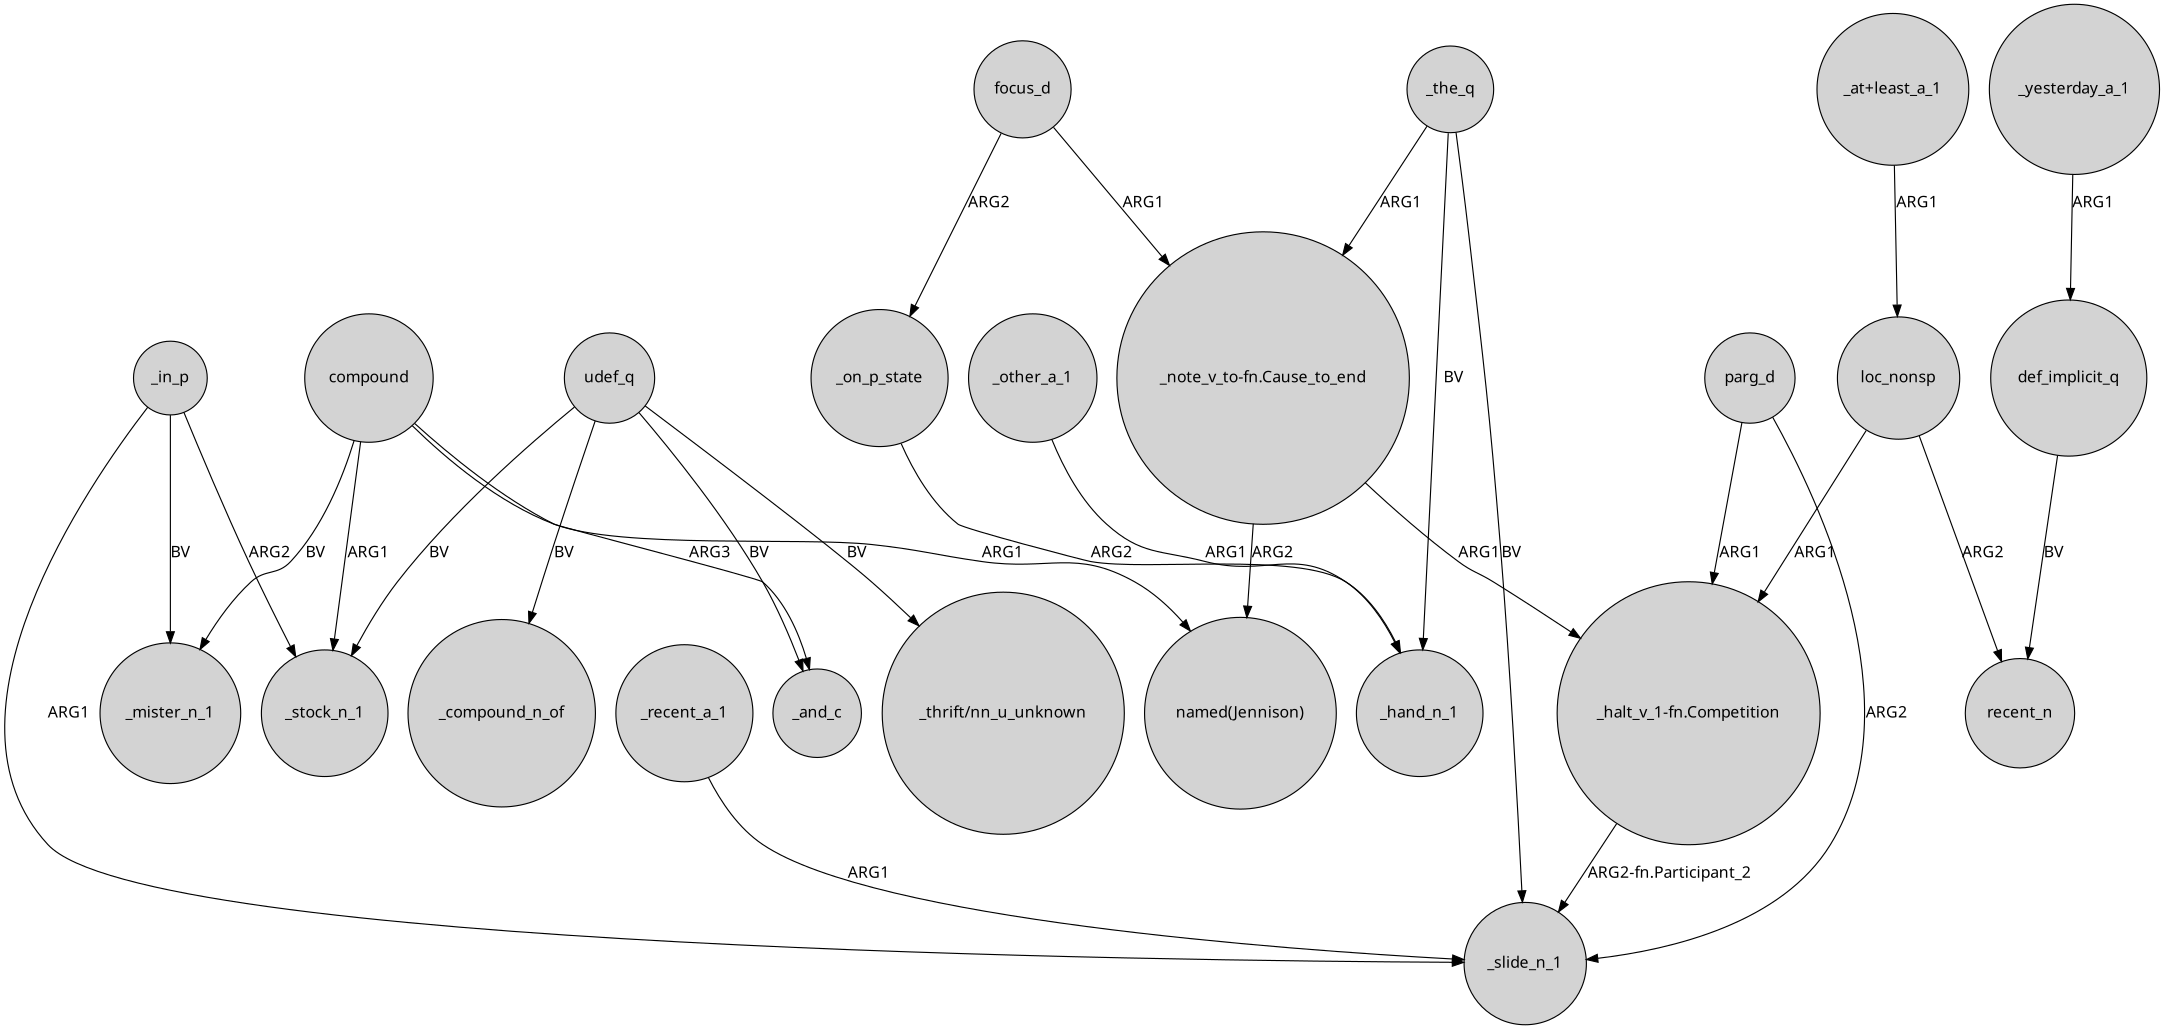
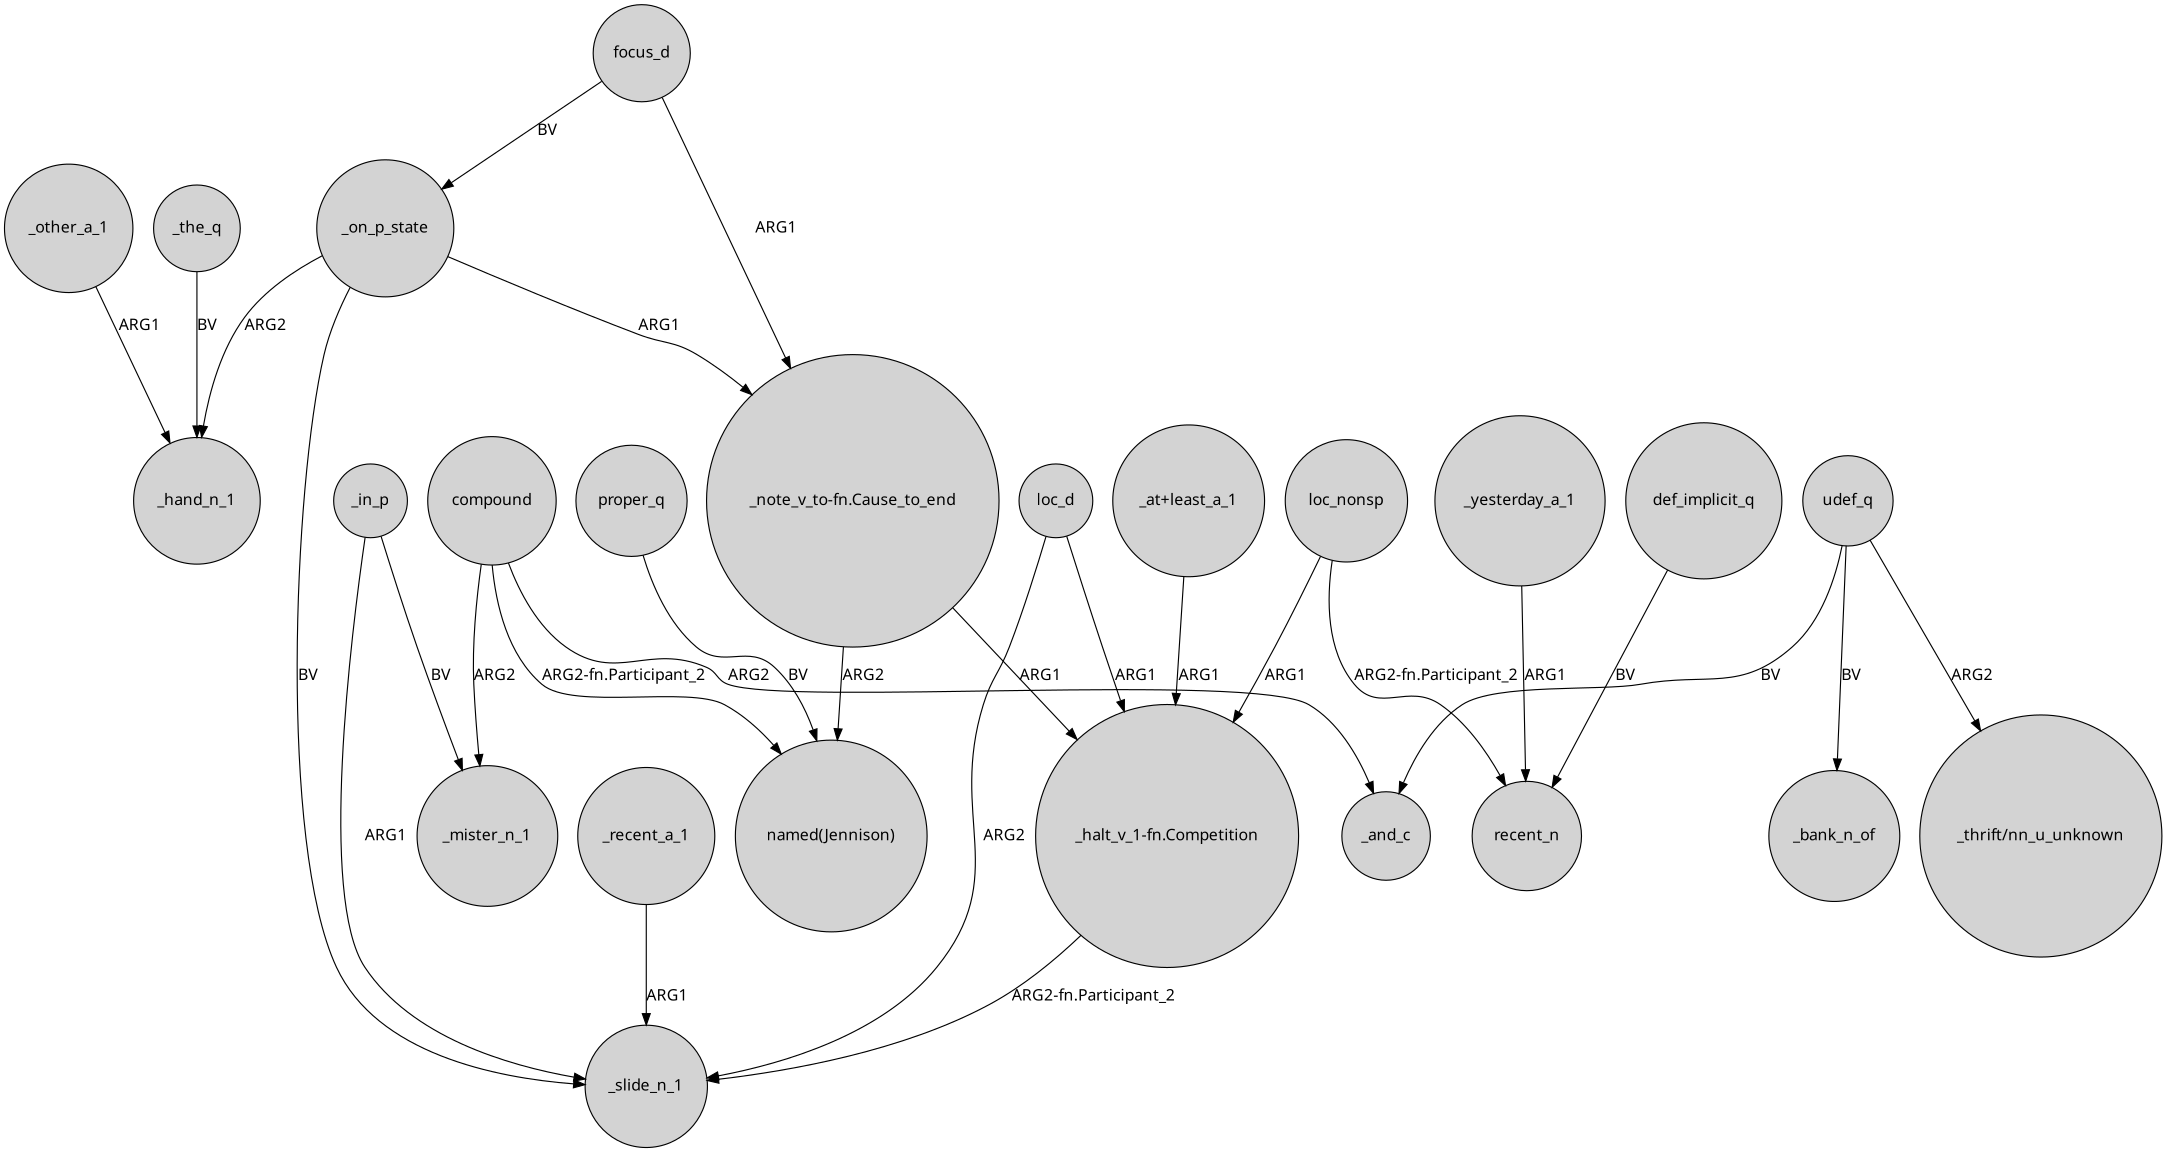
(1388, 186) -> (598, 319)
(989, 203) -> (548, 131)
(2072, 231) -> (1524, 678)
(1896, 235) -> (1180, 635)
(1750, 378) -> (1056, 501)
none -> (632, 501)
(1497, 511) -> (300, 764)
(316, 553) -> (495, 676)
(710, 553) -> (749, 676)
(857, 553) -> (1972, 676)
(1003, 553) -> (624, 676)
(1983, 553) -> (1437, 676)
(325, 713) -> none
(502, 713) -> (1834, 836)
